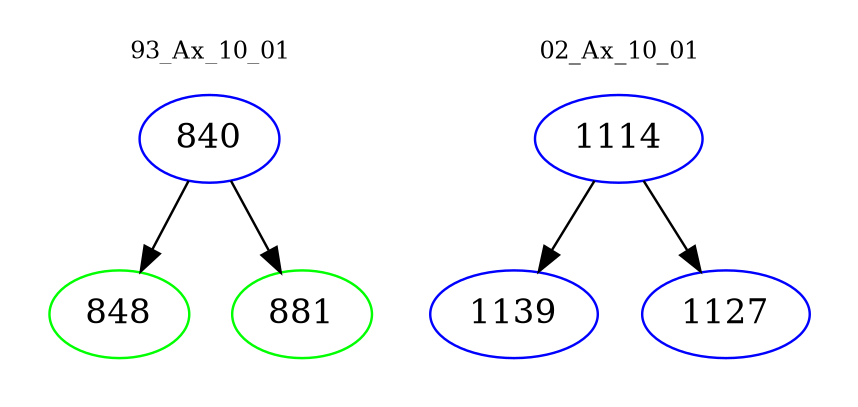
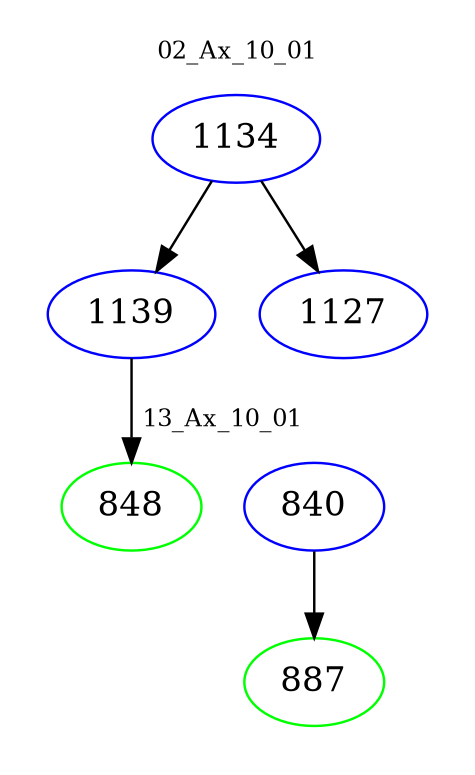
(211, 52) -> (223, 420)
(619, 139) -> (236, 139)
(170, 215) -> (132, 412)
(302, 314) -> (314, 682)
